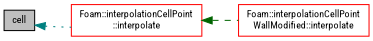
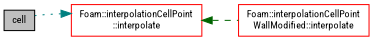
(58, 27) -> (48, 14)
